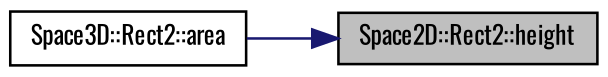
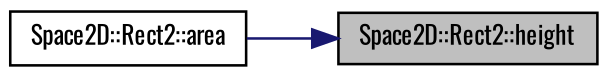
(128, 38) -> (128, 38)
